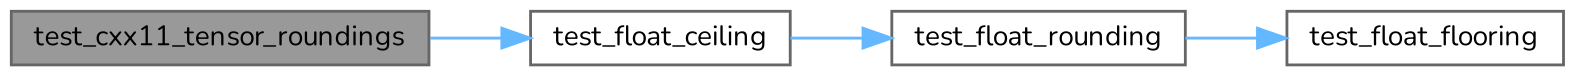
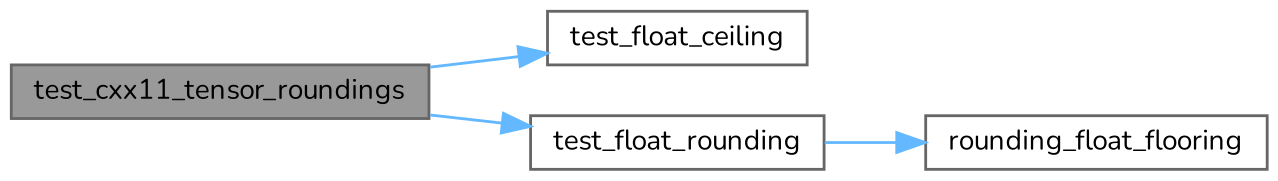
(827, 38) -> (466, 119)
(1425, 38) -> (1096, 143)
